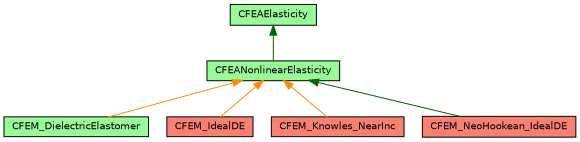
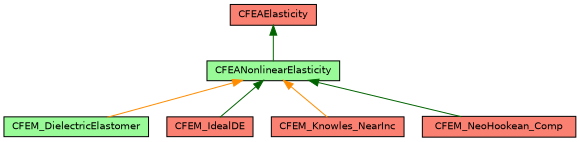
(273, 15) -> (273, 15)
(238, 102) -> (238, 102)
(499, 127) -> (499, 127)
